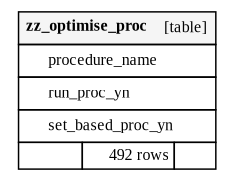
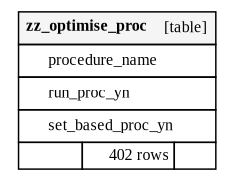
(139, 155) -> (139, 155)
